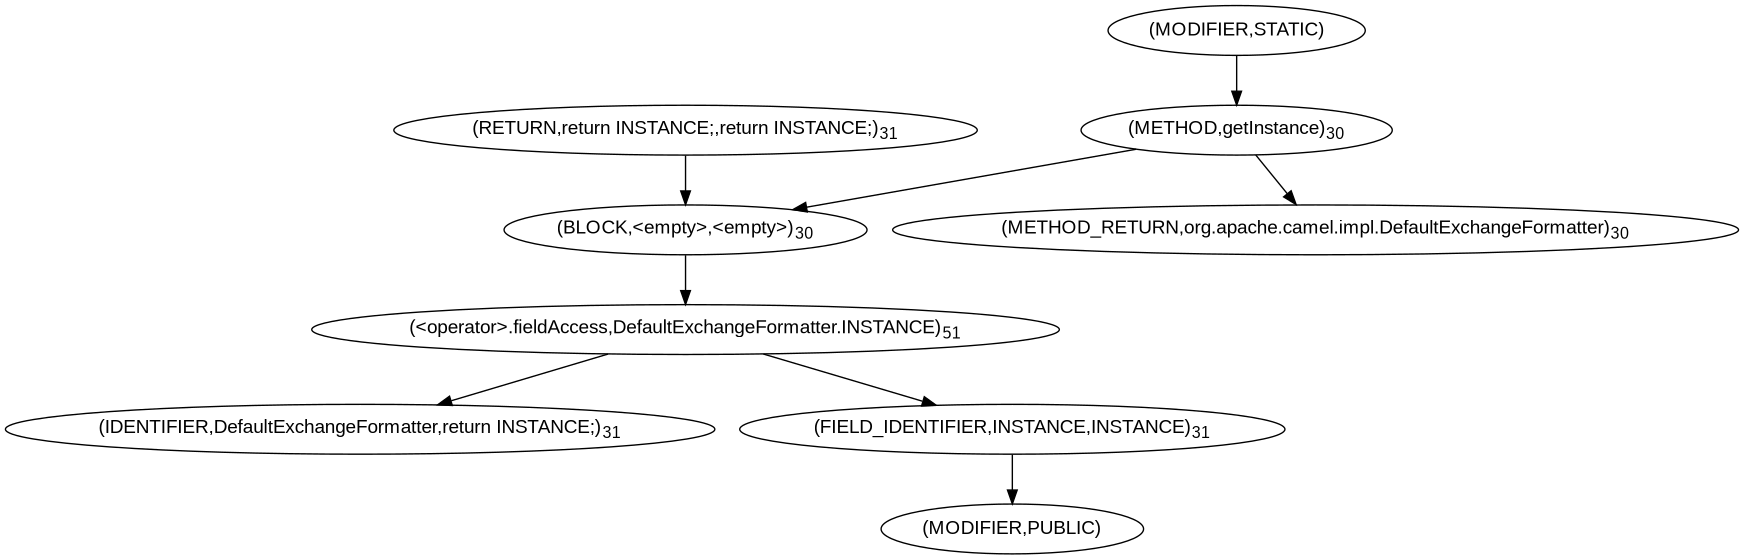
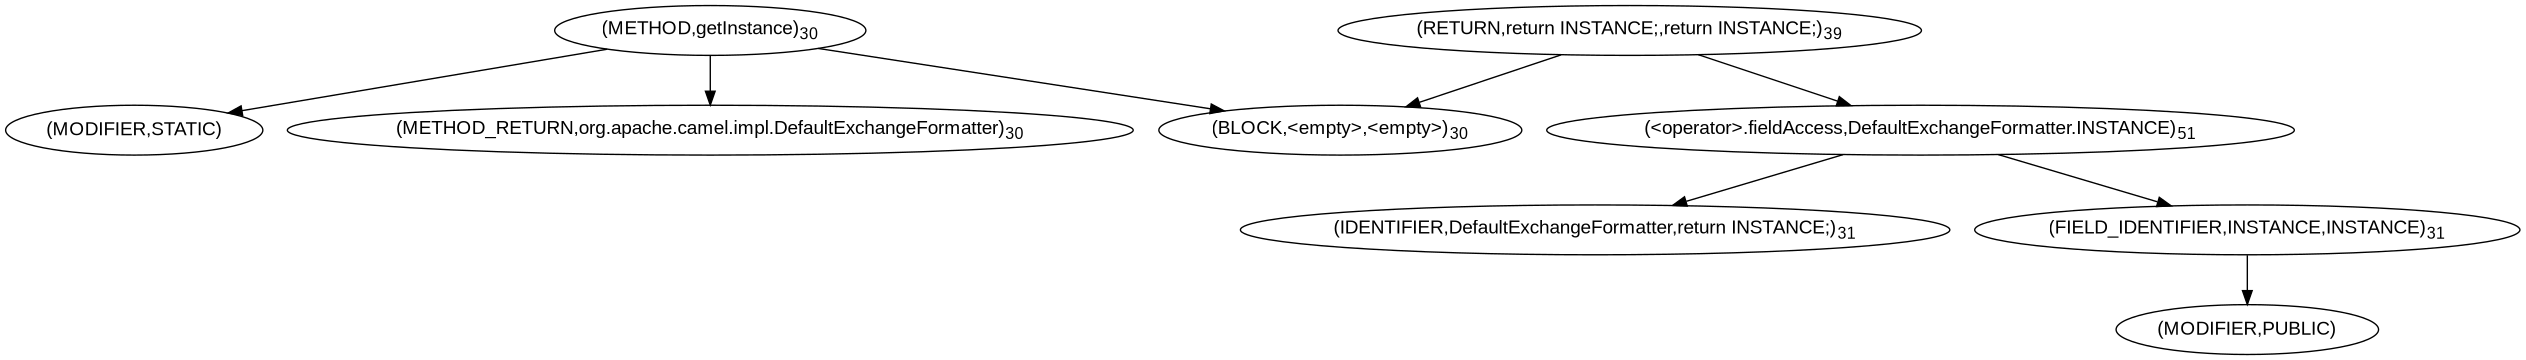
(1237, 74) -> (425, 80)
(889, 128) -> (1833, 28)
(686, 273) -> (1768, 78)
